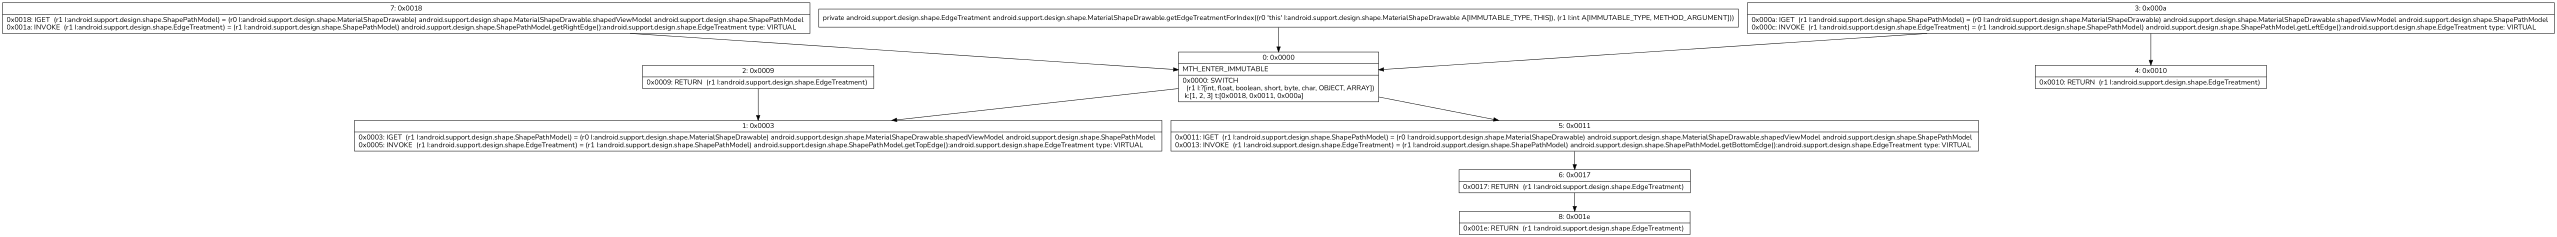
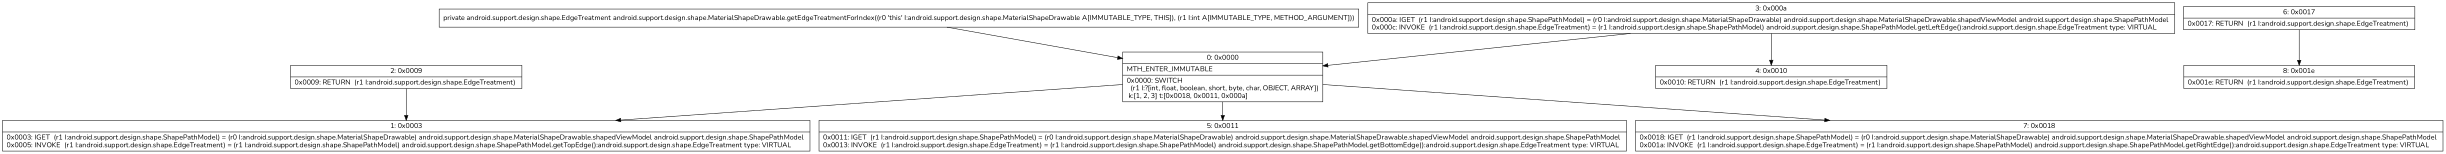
(902, 51) -> (1574, 102)
(1575, 158) -> none
